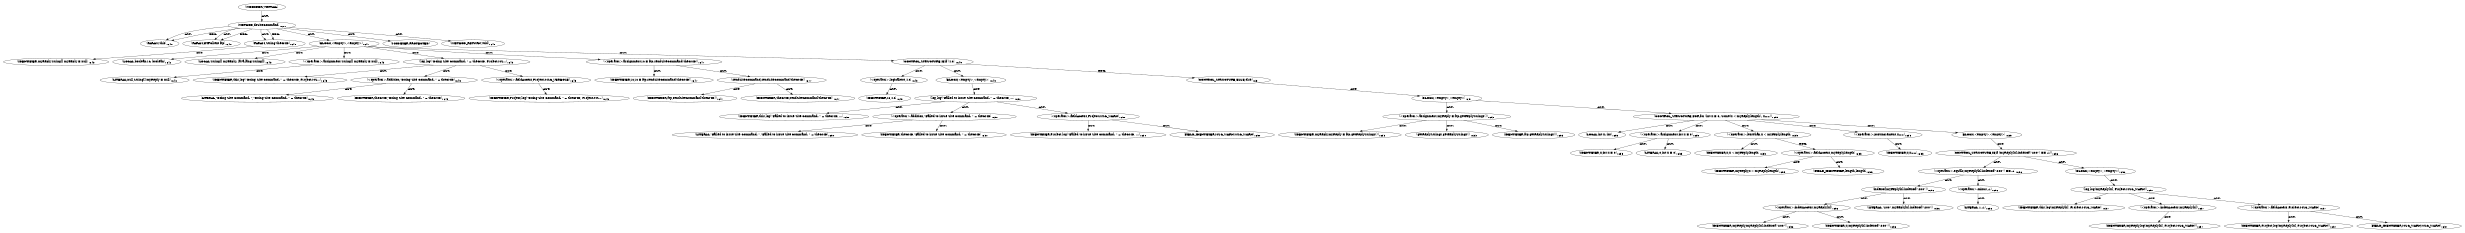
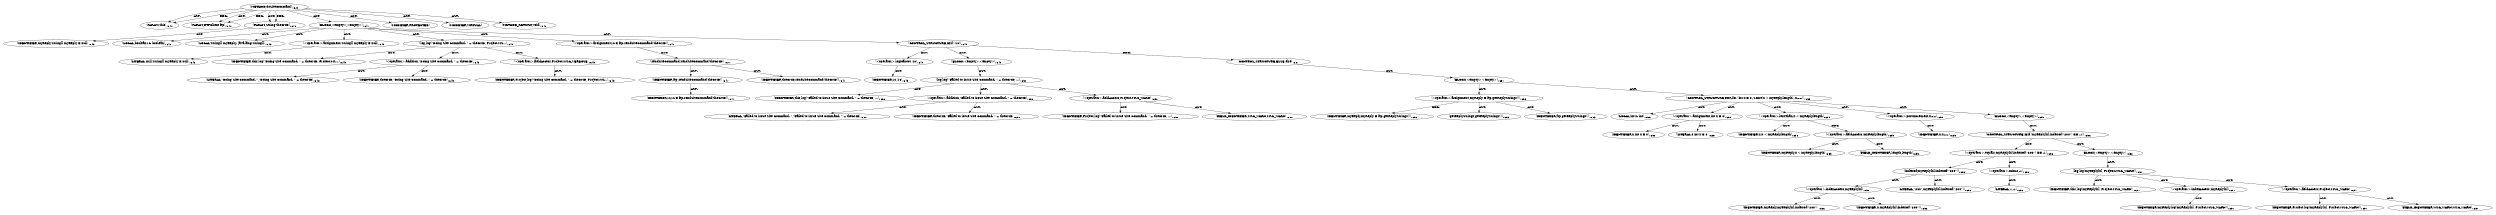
(262, 15) -> (374, 15)
(654, 70) -> (691, 88)
(1404, 126) -> (1436, 107)
(1795, 135) -> (1827, 116)
